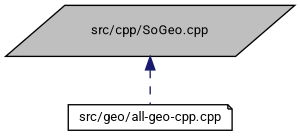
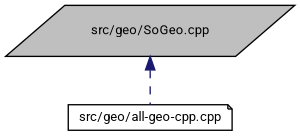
(150, 31) -> (150, 31)
